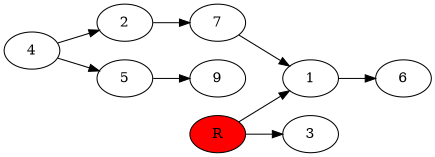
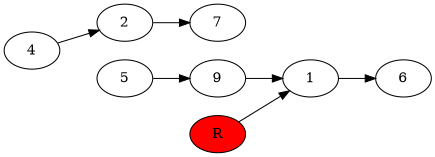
(260, 48) -> (259, 78)
(74, 63) -> none
(311, 134) -> none
